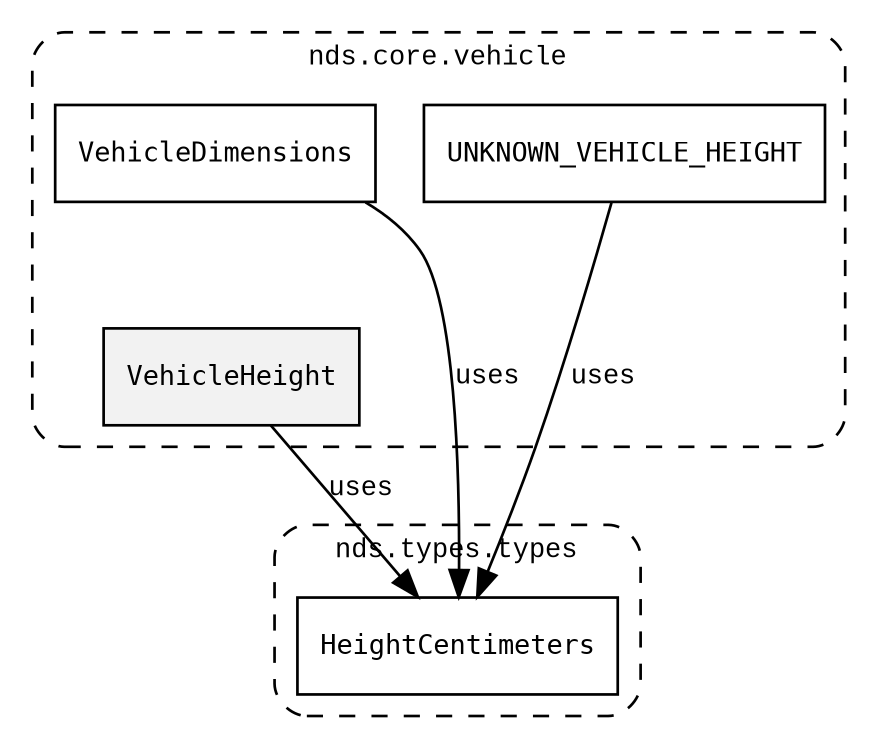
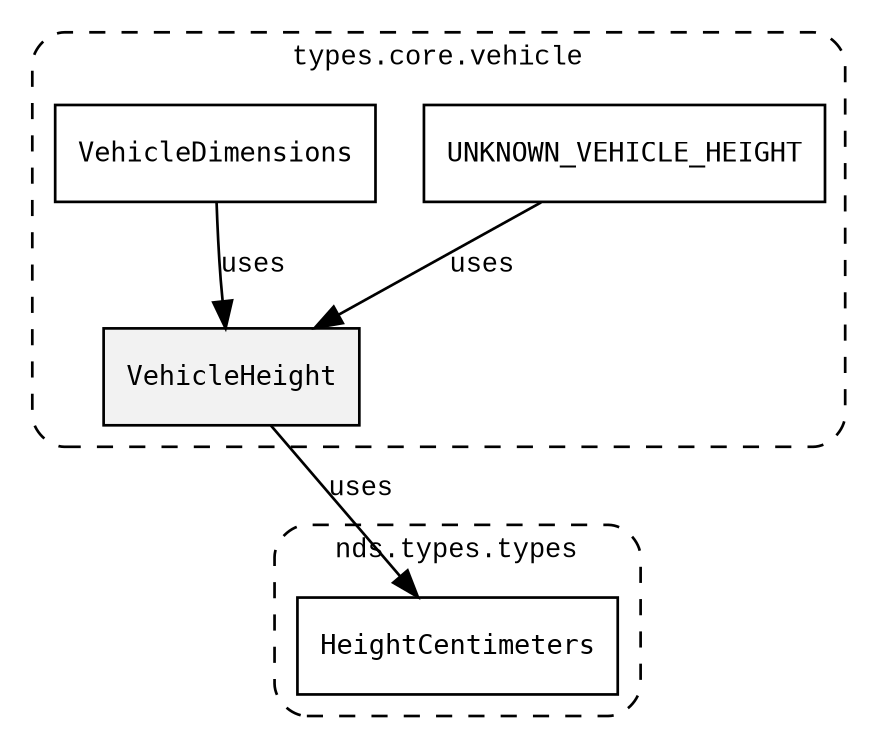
(439, 58) -> (439, 58)
(451, 371) -> (219, 252)
(555, 389) -> (440, 259)
